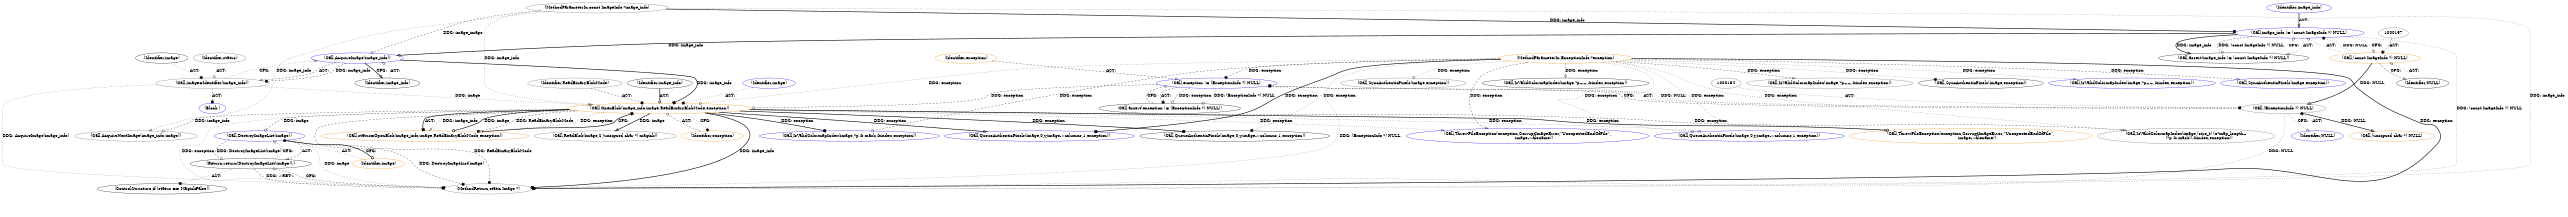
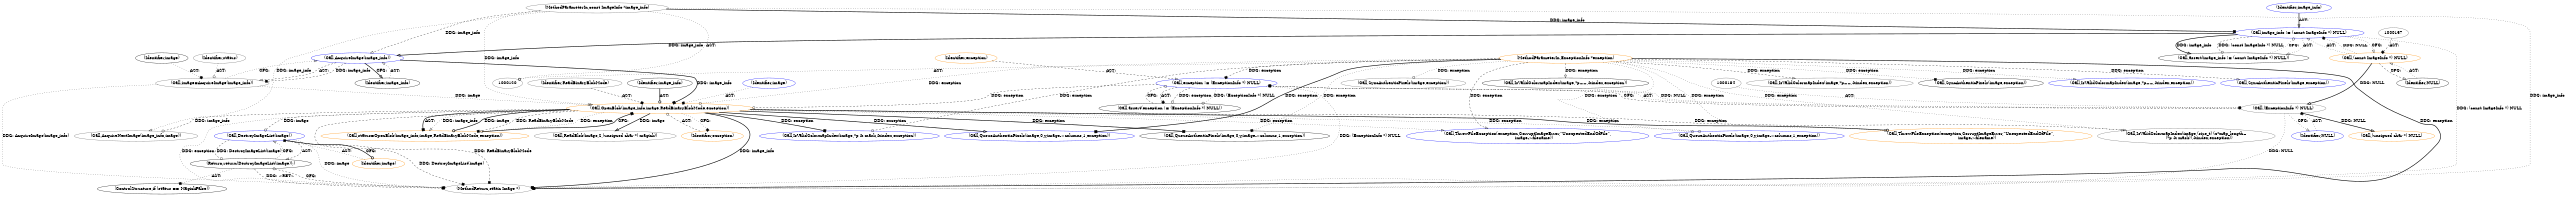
(463, 33) -> (463, 33)
(212, 83) -> (212, 83)
none -> (508, 83)
(212, 108) -> none
